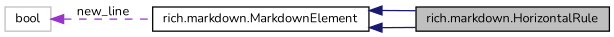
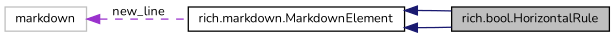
(28, 19) -> (46, 19)
(513, 19) -> (531, 19)
